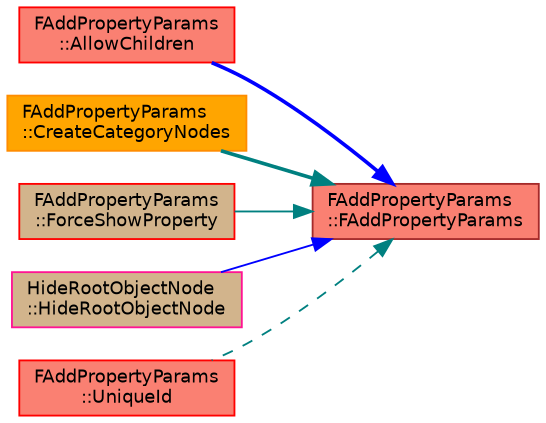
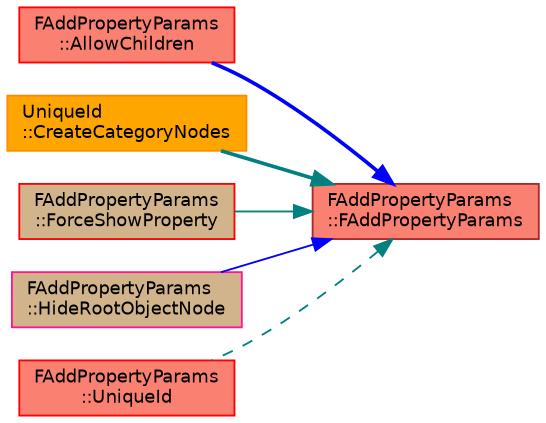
(127, 123) -> (127, 123)
(127, 300) -> (127, 300)
